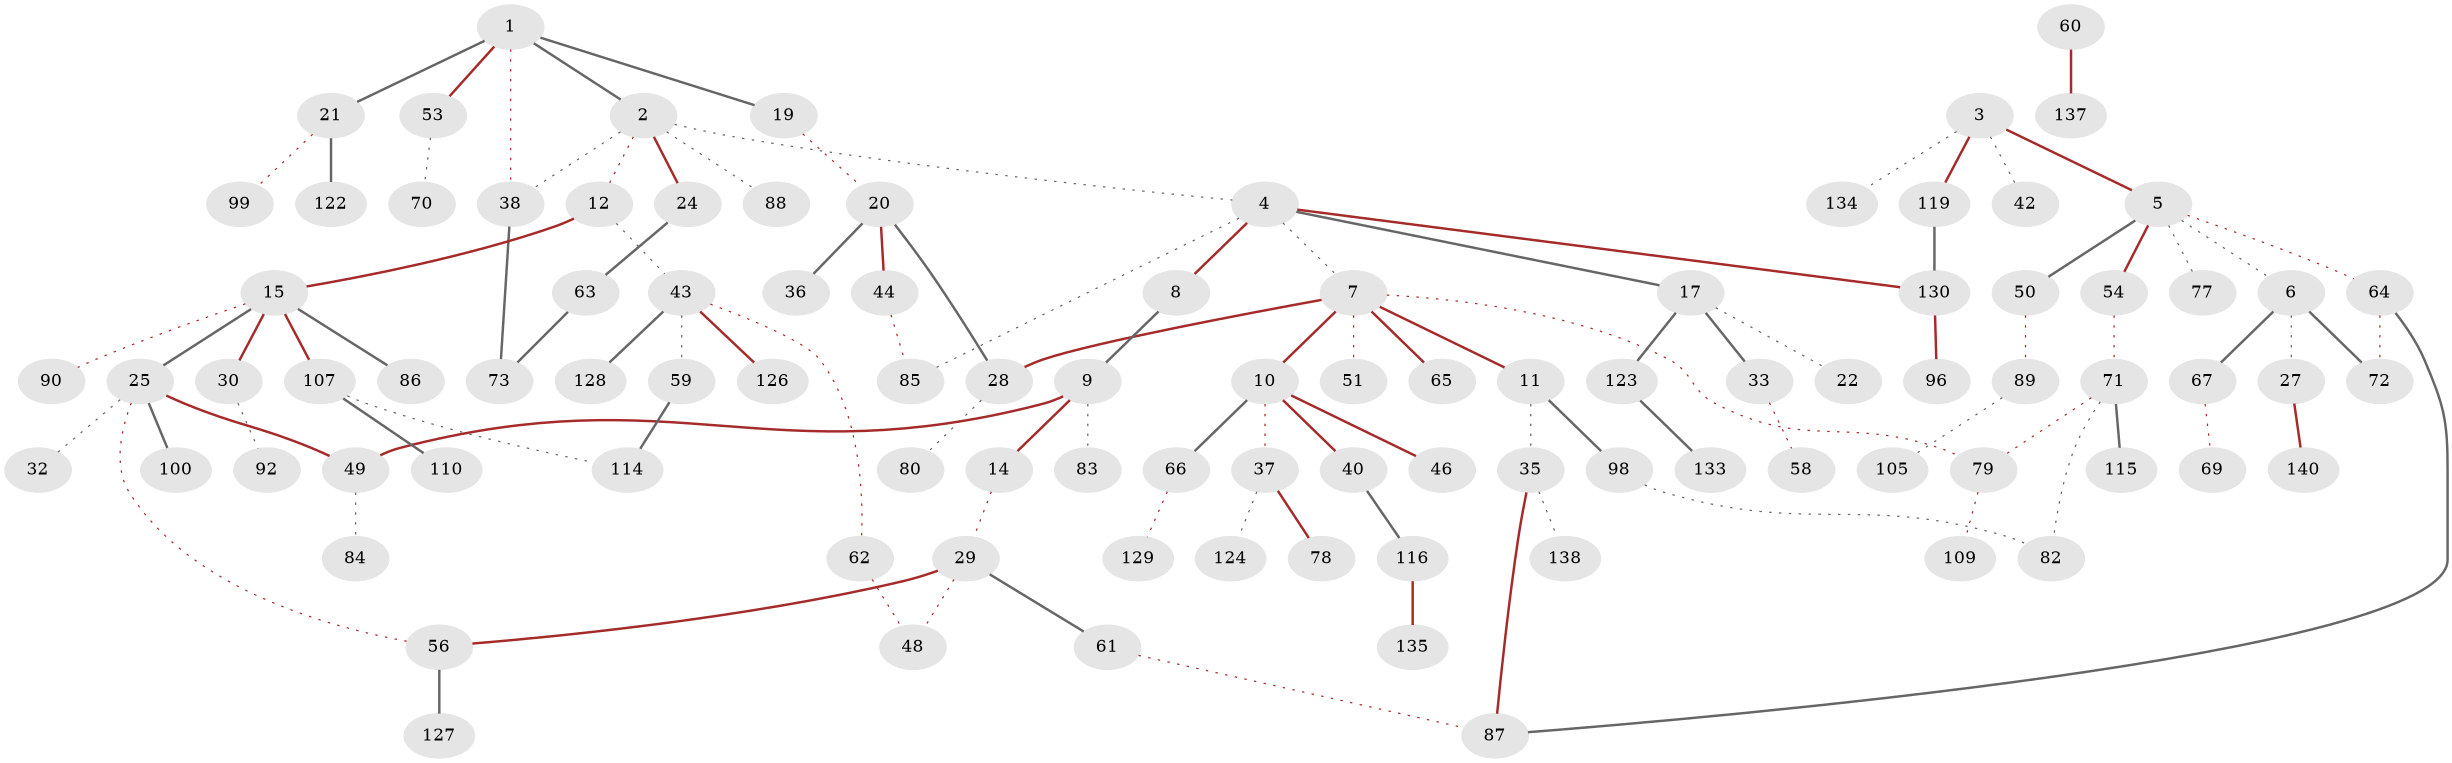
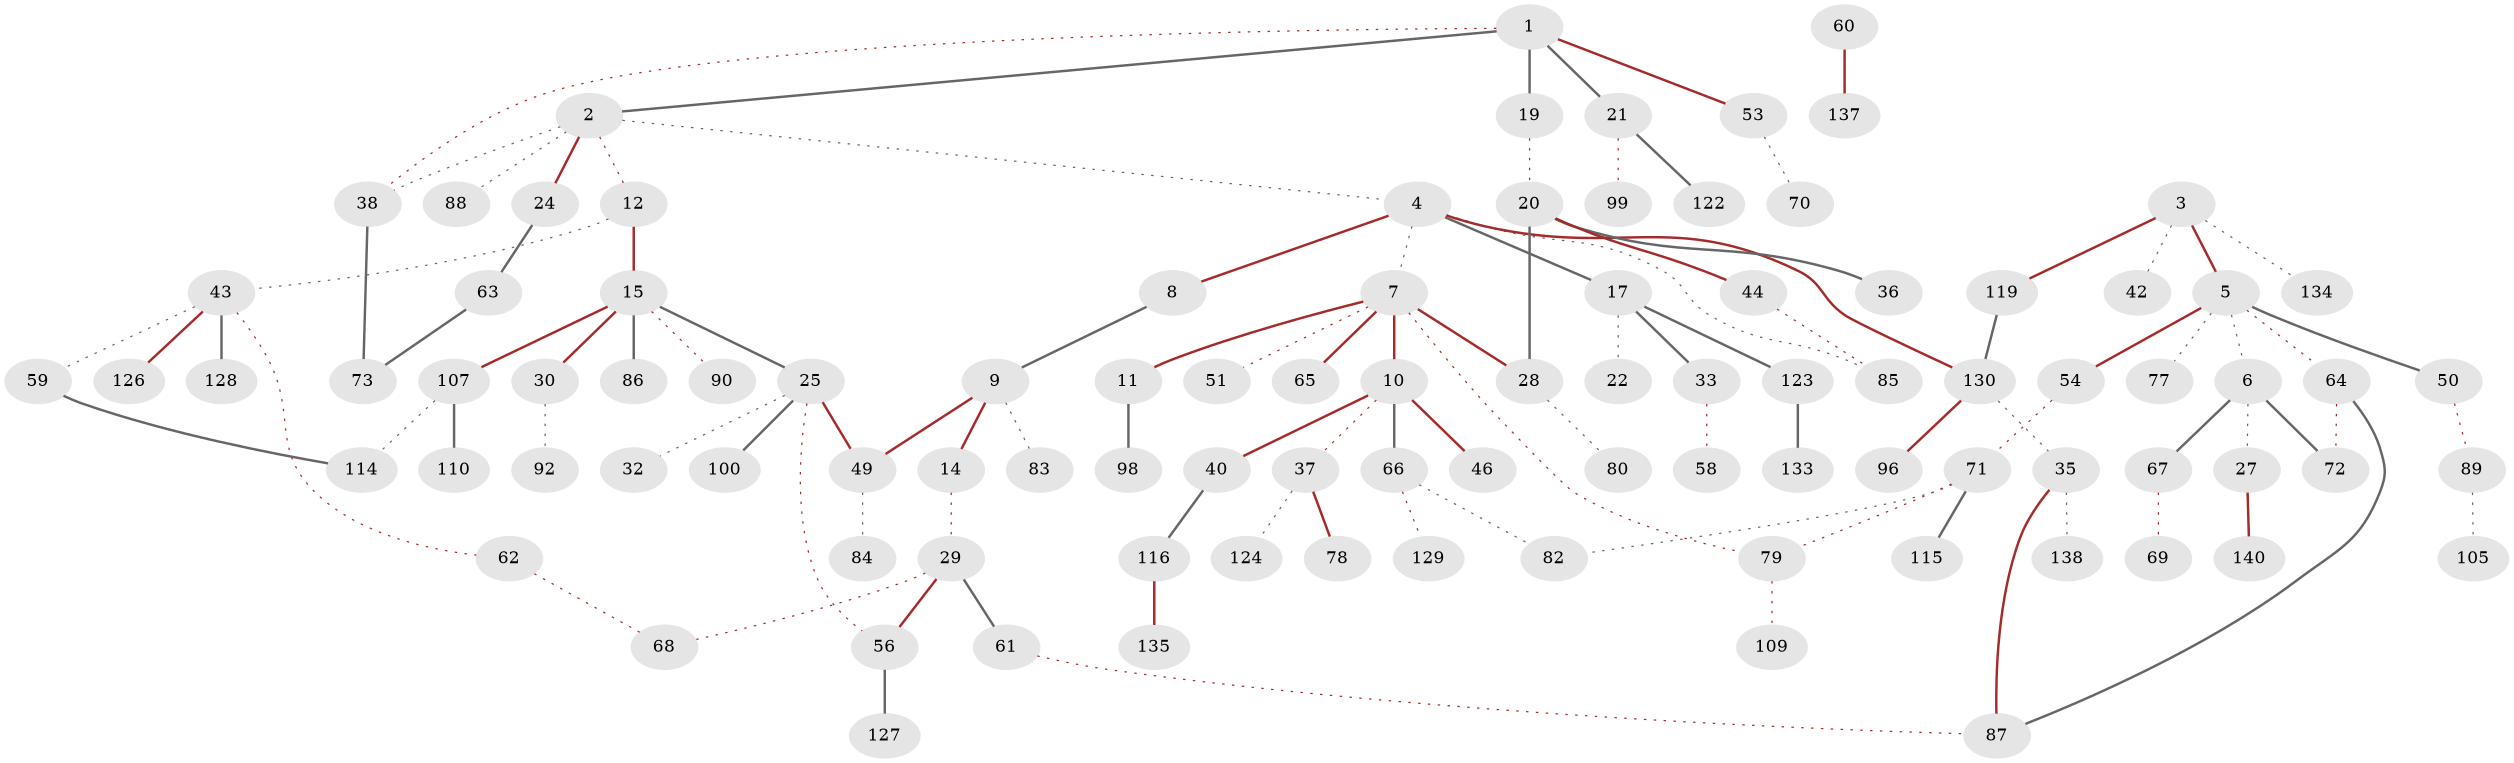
(1531, 426) -> (2018, 421)
(1835, 514) -> (1474, 514)
(913, 647) -> (664, 647)
